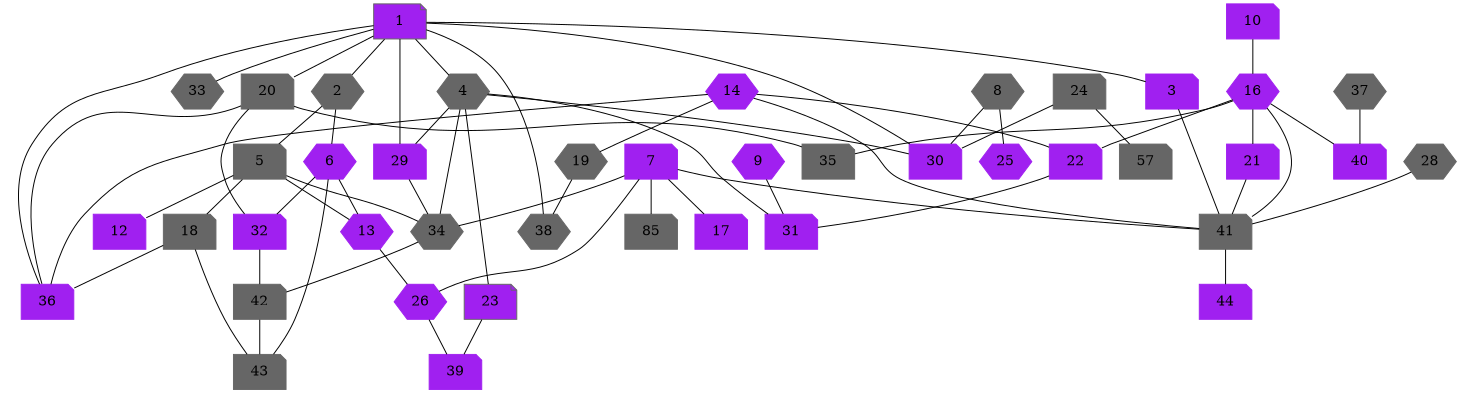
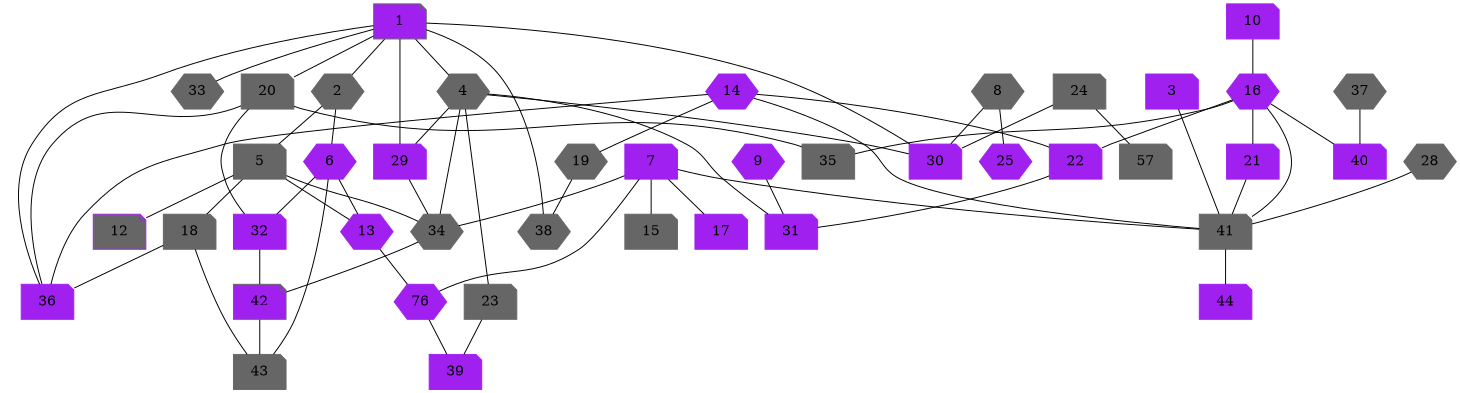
(788, 36) -> none
(120, 232) -> (120, 232)
(651, 232) -> (651, 232)
(260, 302) -> (260, 302)
(420, 302) -> (420, 302)
(490, 302) -> (490, 302)
